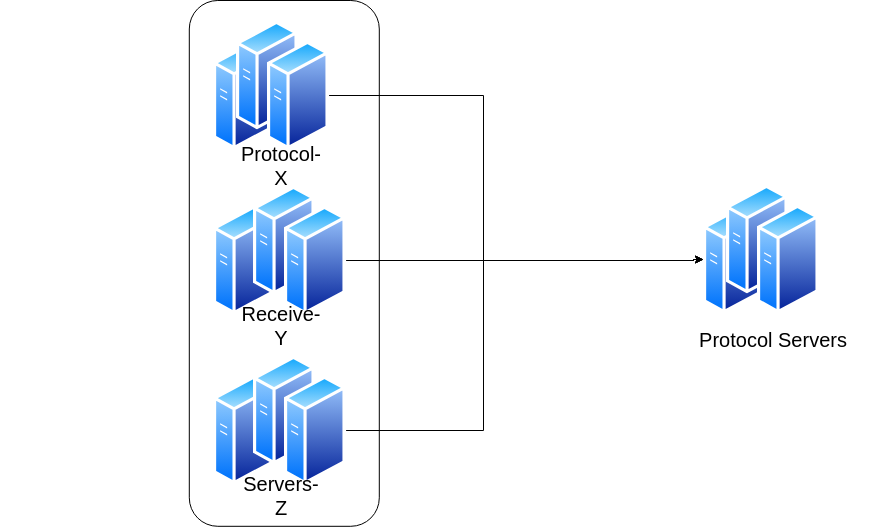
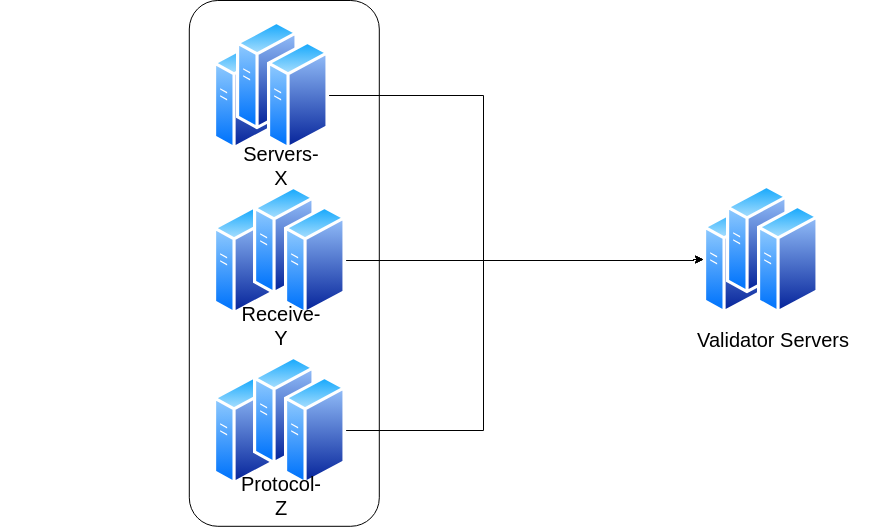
(282, 166) -> (282, 166)
(774, 340) -> (774, 340)
(282, 496) -> (282, 496)
